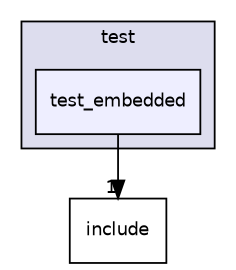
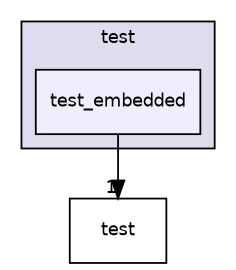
(118, 231) -> (118, 231)
